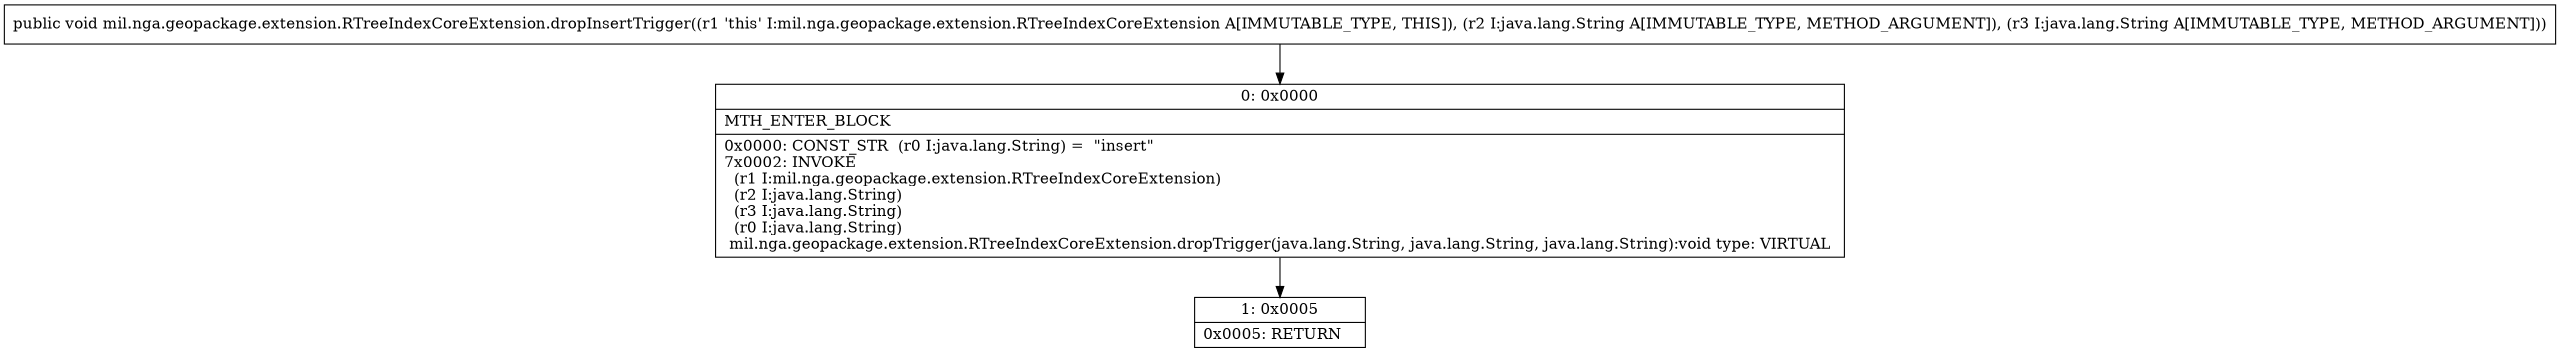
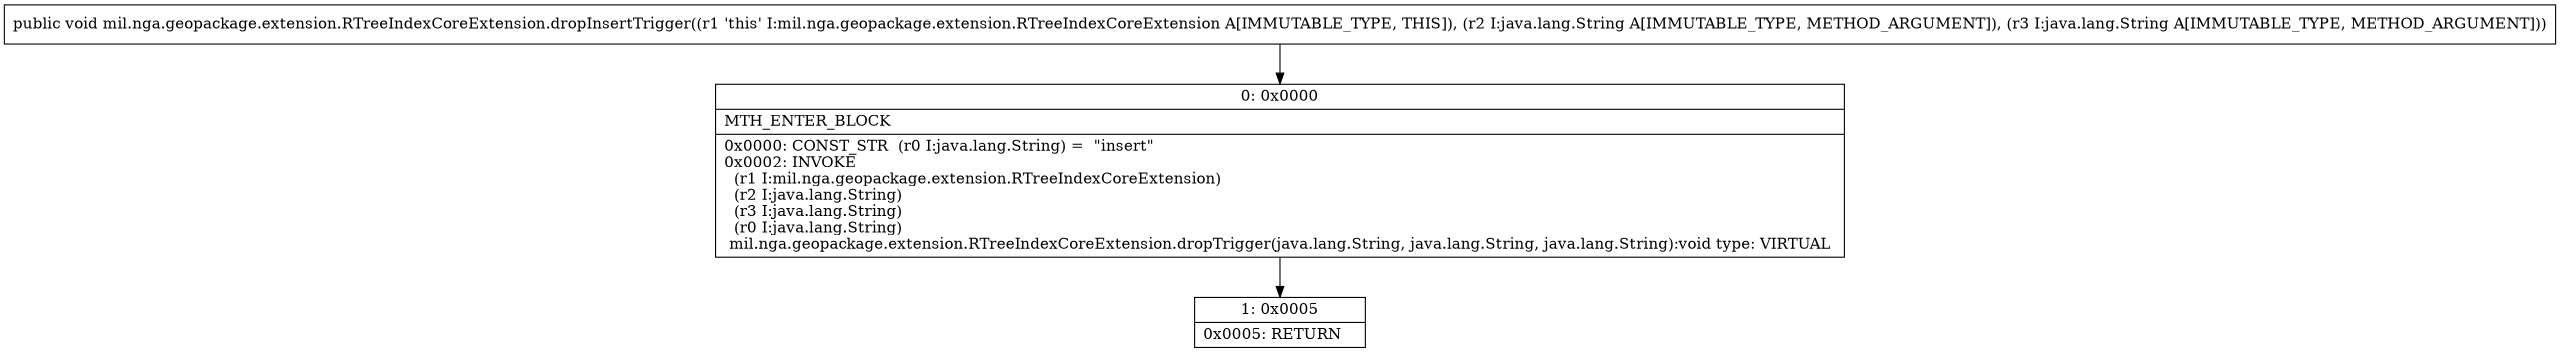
(796, 163) -> (796, 163)
